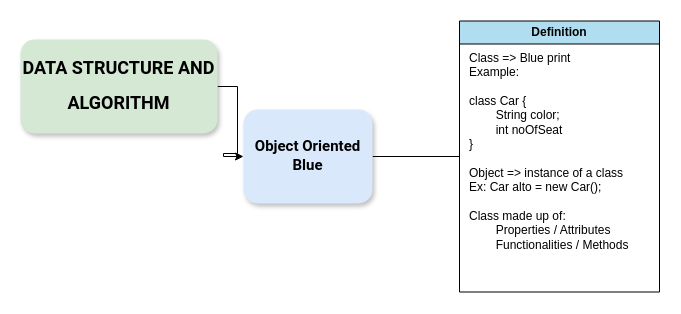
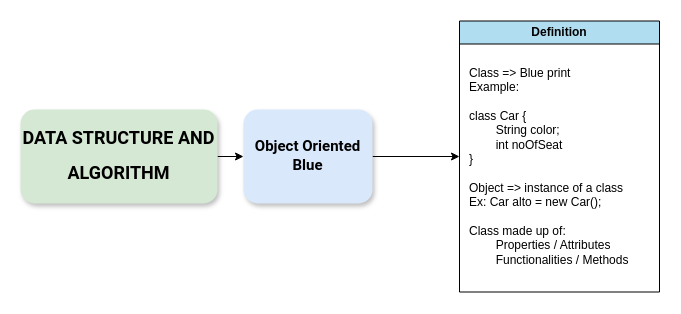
(119, 87) -> (119, 157)
(556, 151) -> (556, 166)
(454, 157) -> (451, 157)
